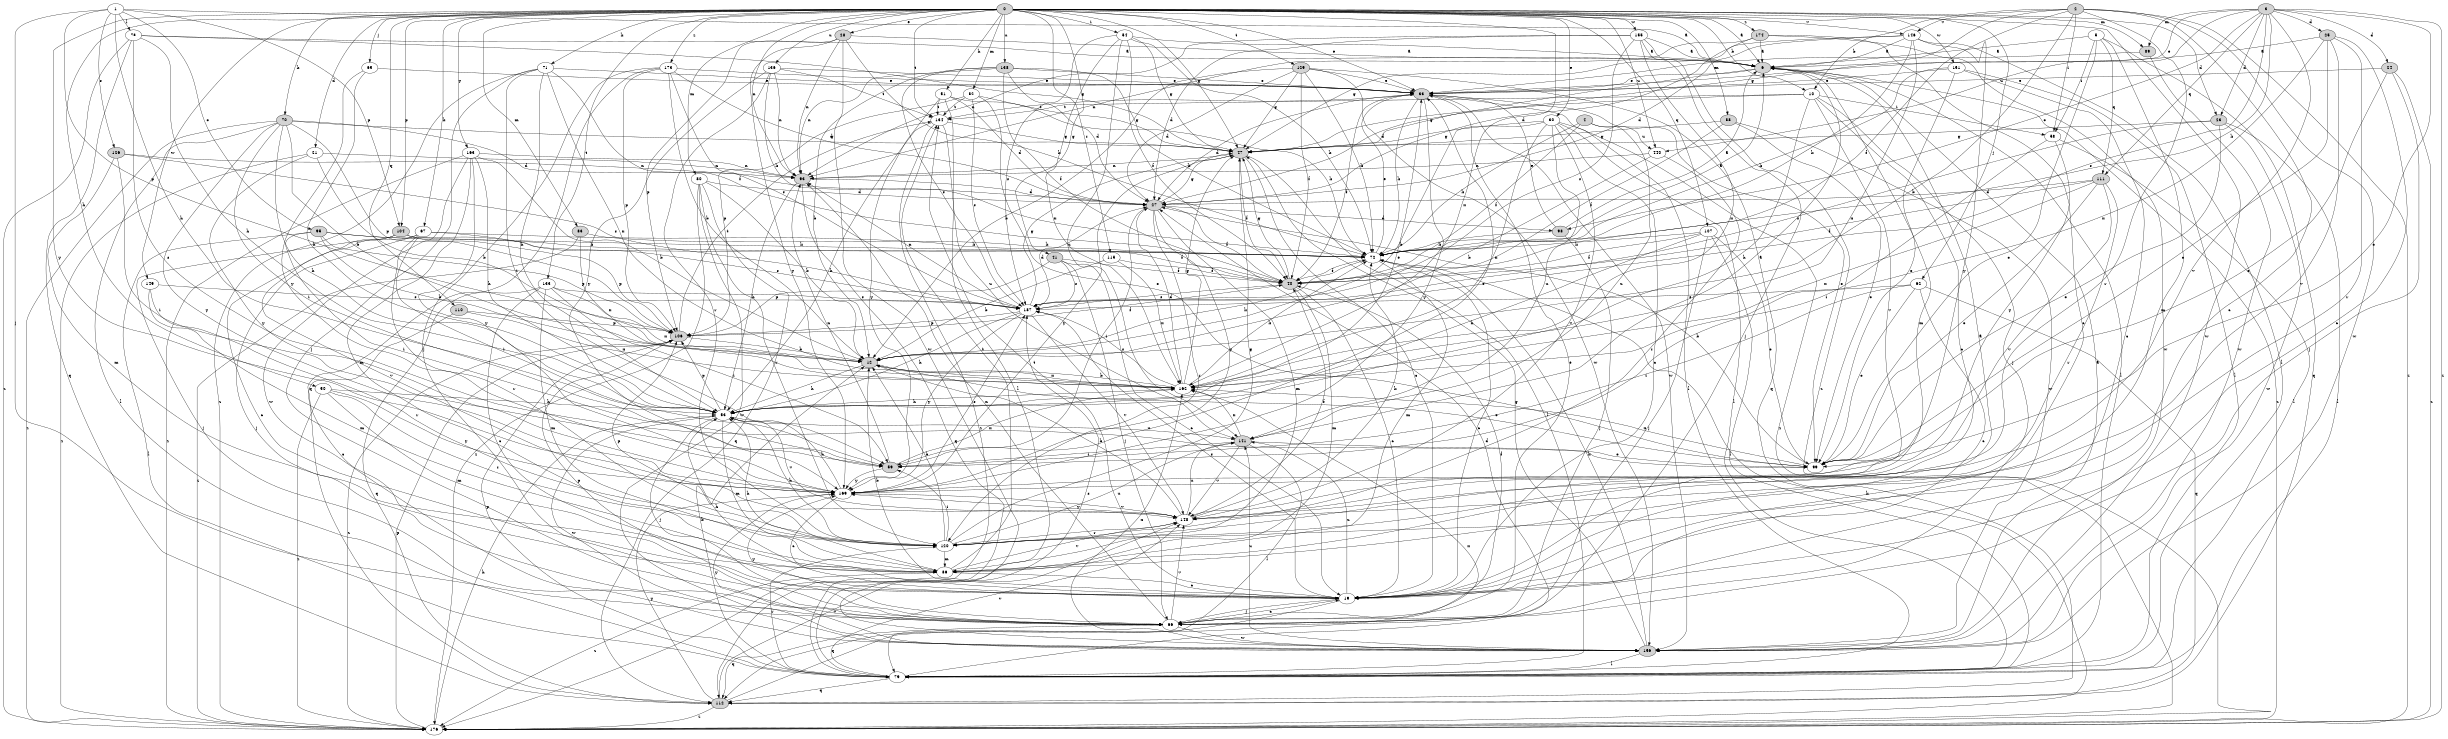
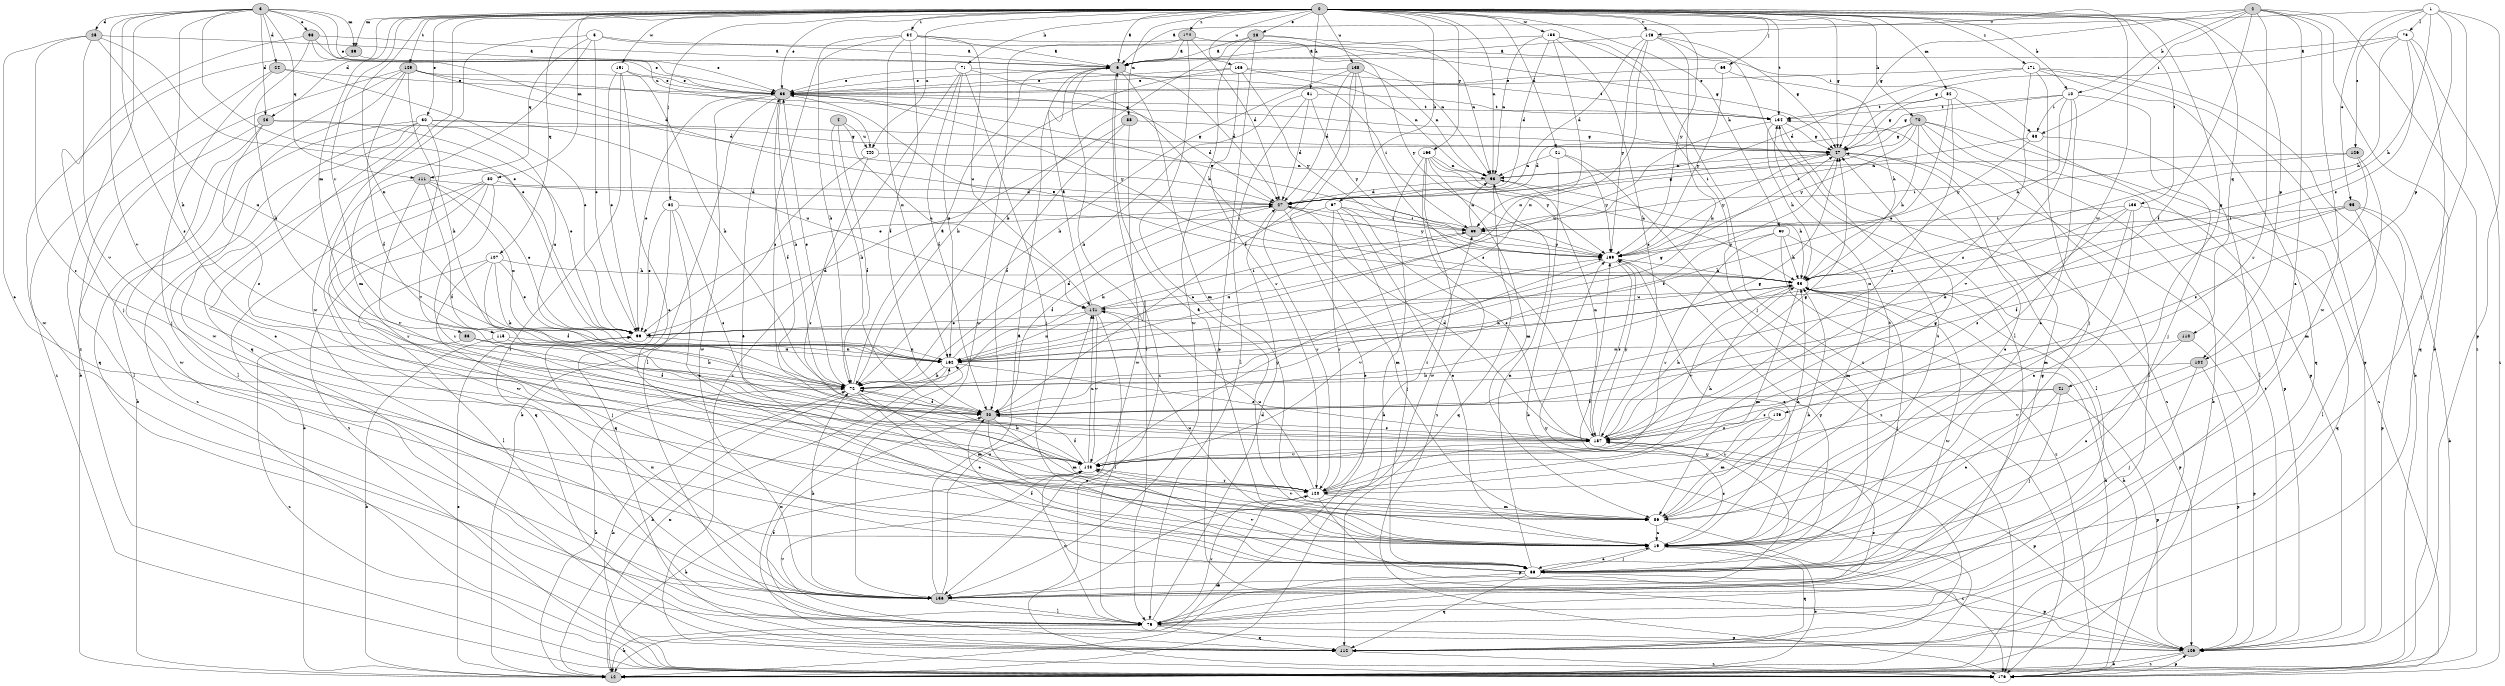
(668, 68) -> (2031, 68)
(1356, 218) -> (757, 149)
(1698, 336) -> (826, 271)
(1229, 641) -> (681, 494)
